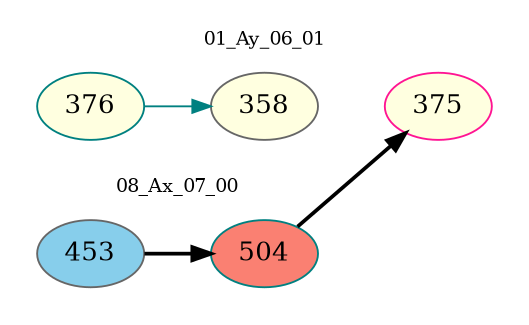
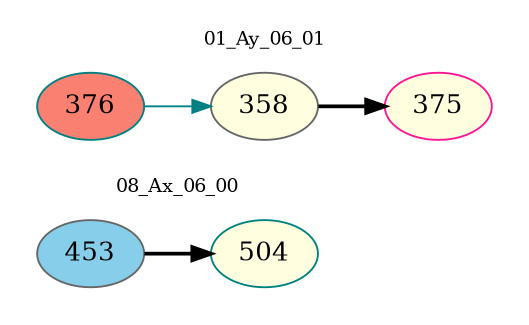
(91, 106) -> (91, 106)
(344, 186) -> (342, 106)
(178, 187) -> (178, 187)
(264, 254) -> (264, 254)
